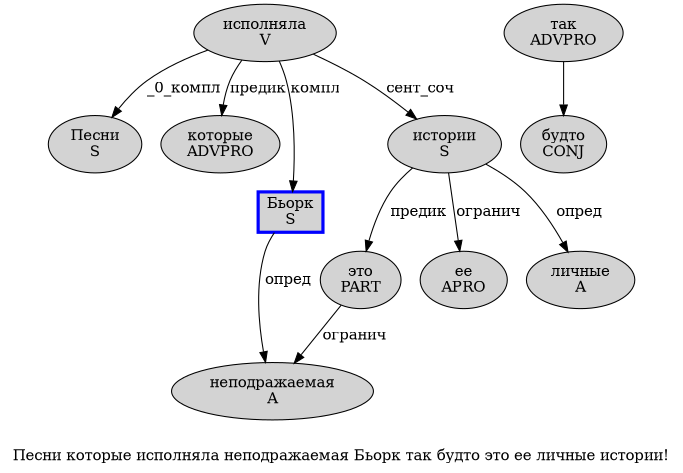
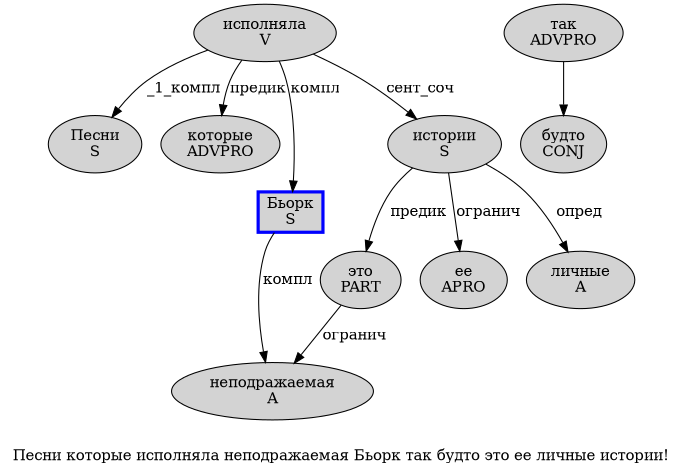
(184, 89) -> (184, 89)
(288, 280) -> (288, 280)
